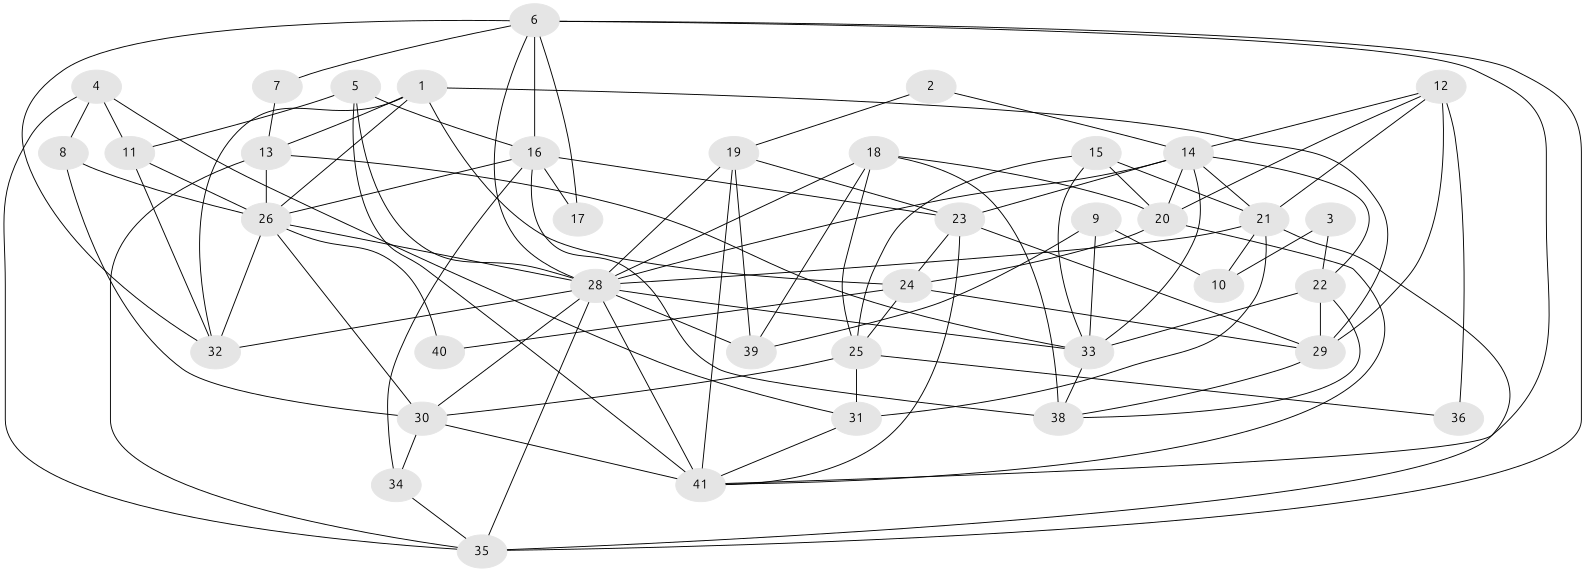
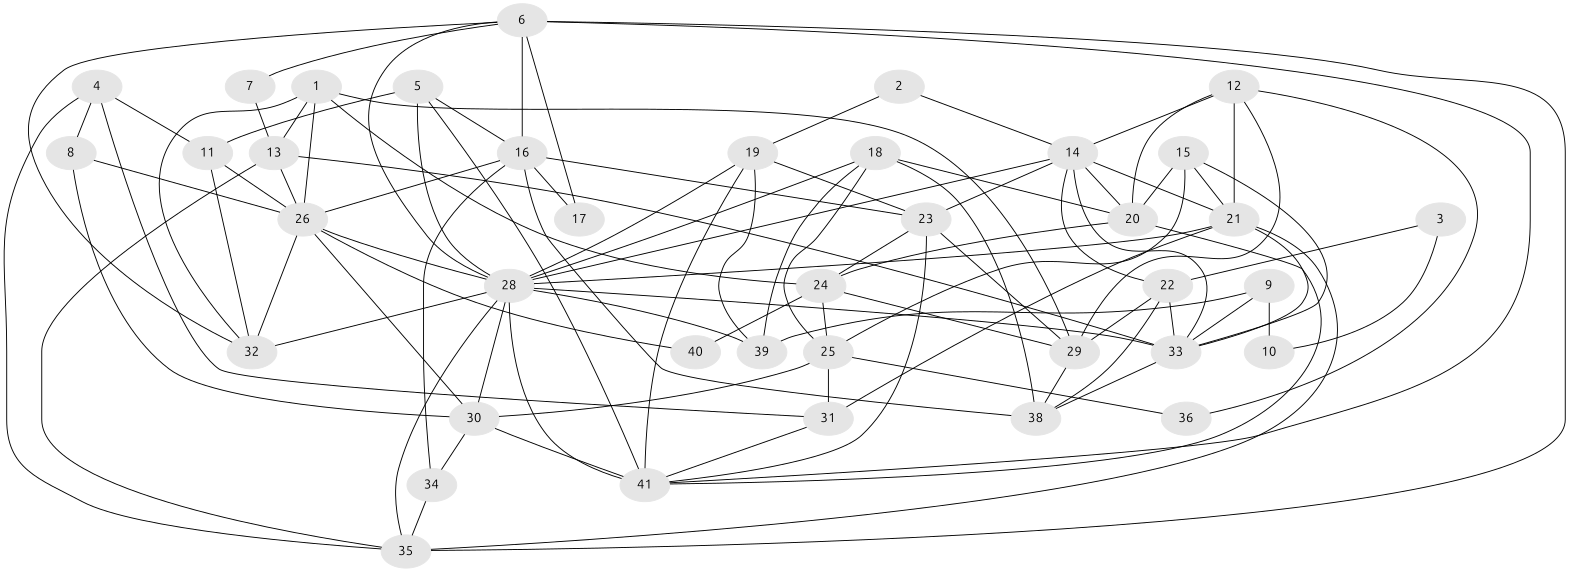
(1242, 253) -> (1297, 308)
